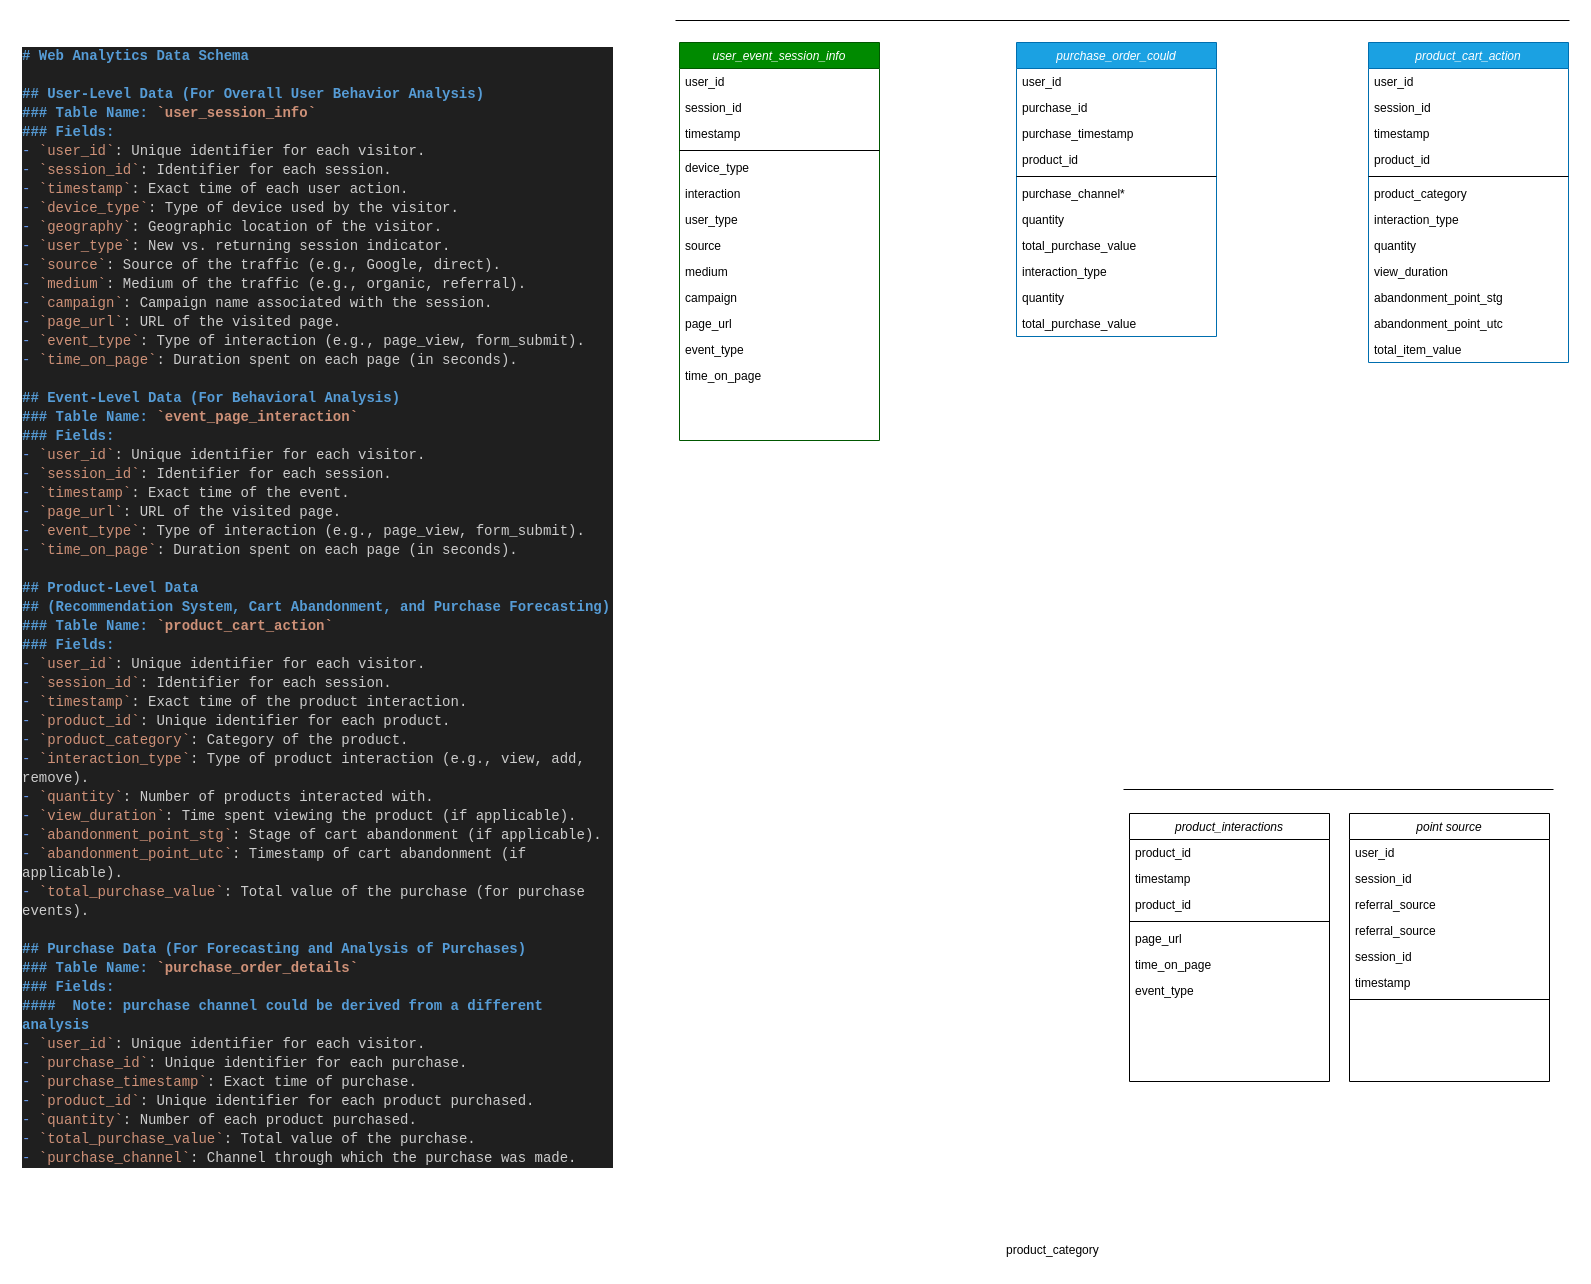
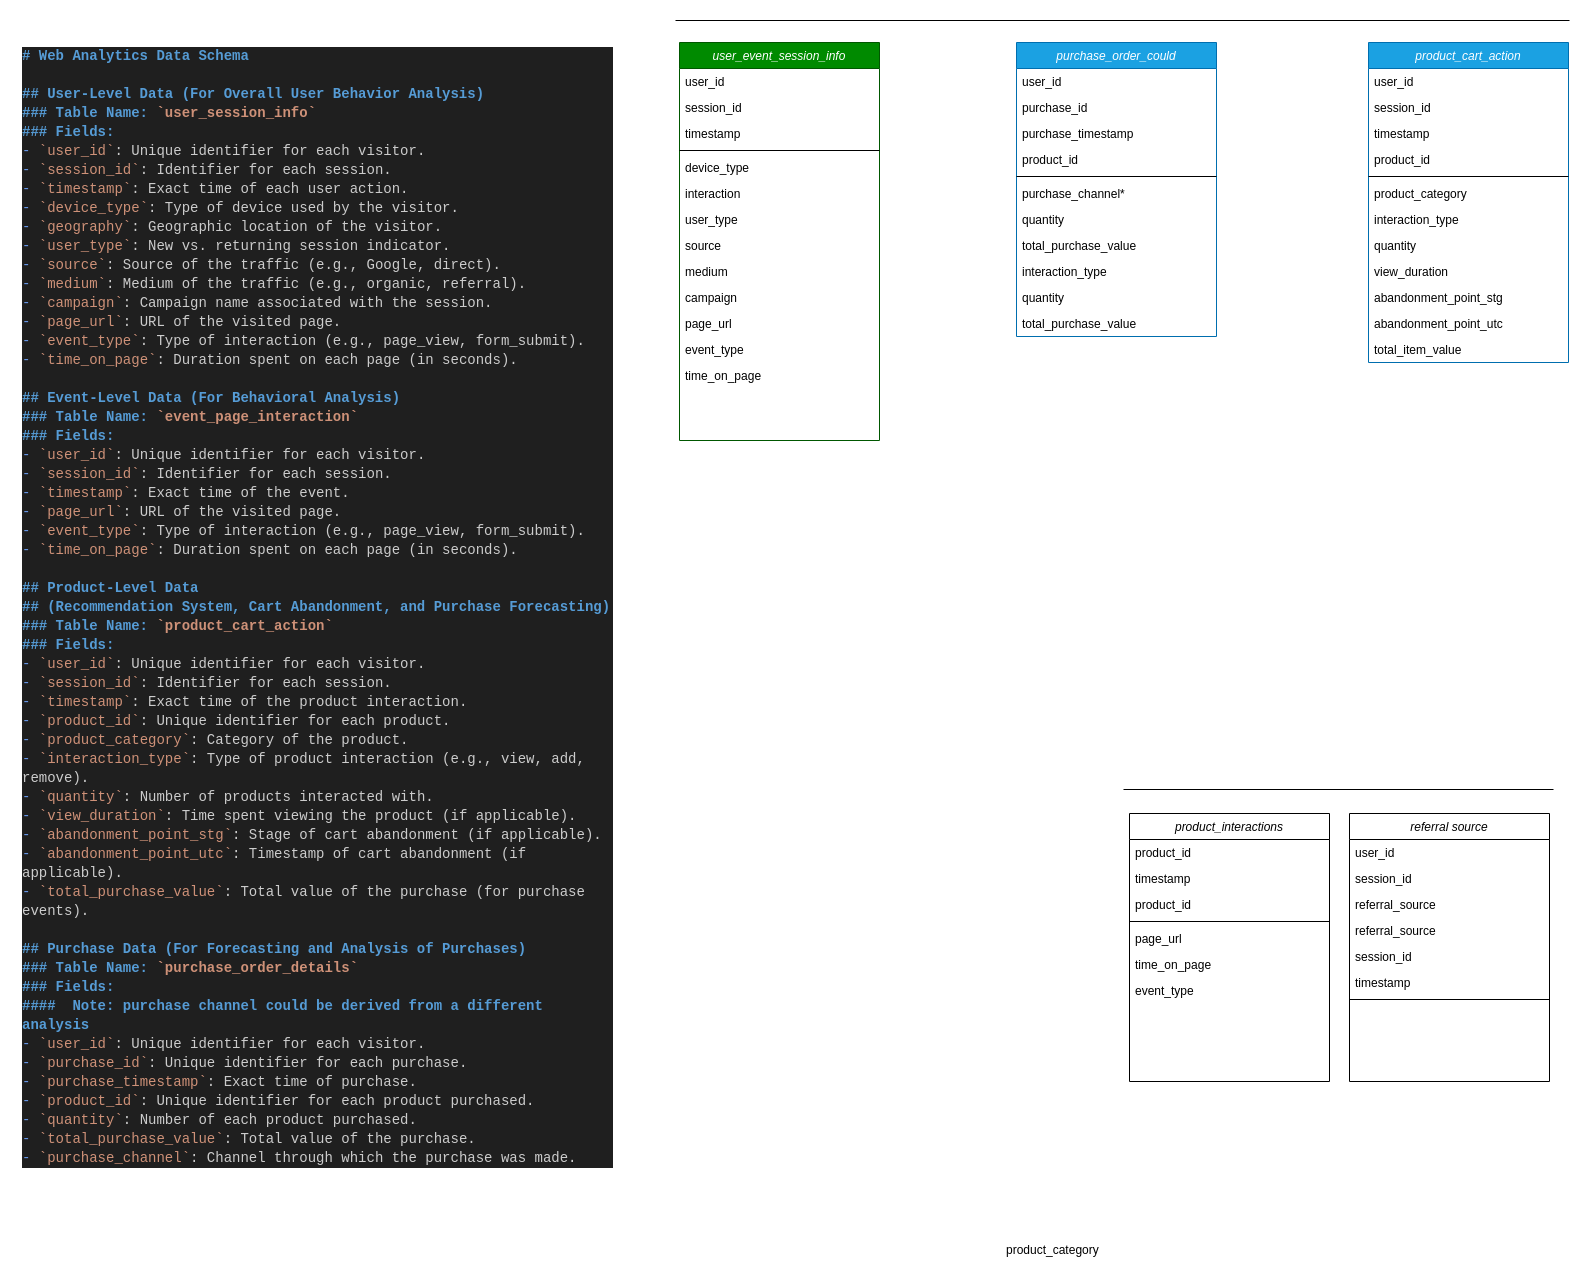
(1449, 827) -> (1449, 827)
